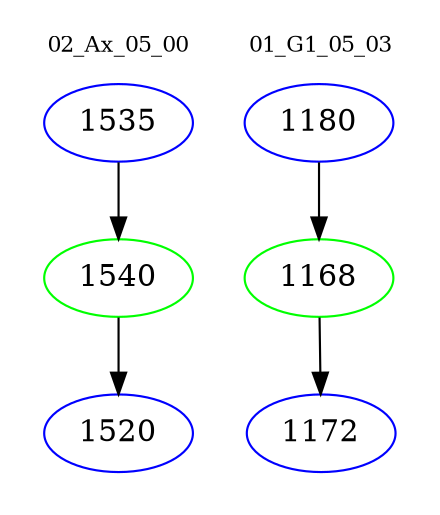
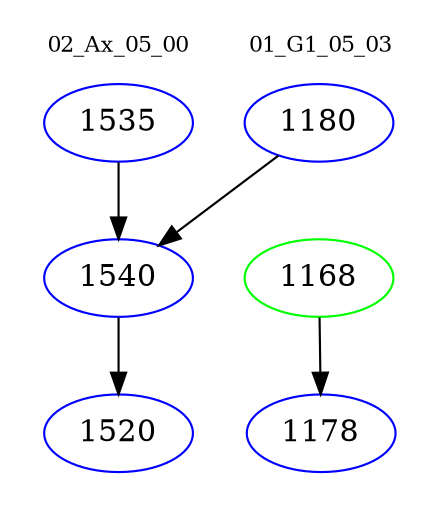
(319, 190) -> (243, 182)
(119, 278) -> (119, 278)
(321, 433) -> (321, 433)
